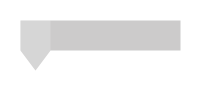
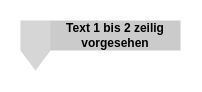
none -> (116, 36)
